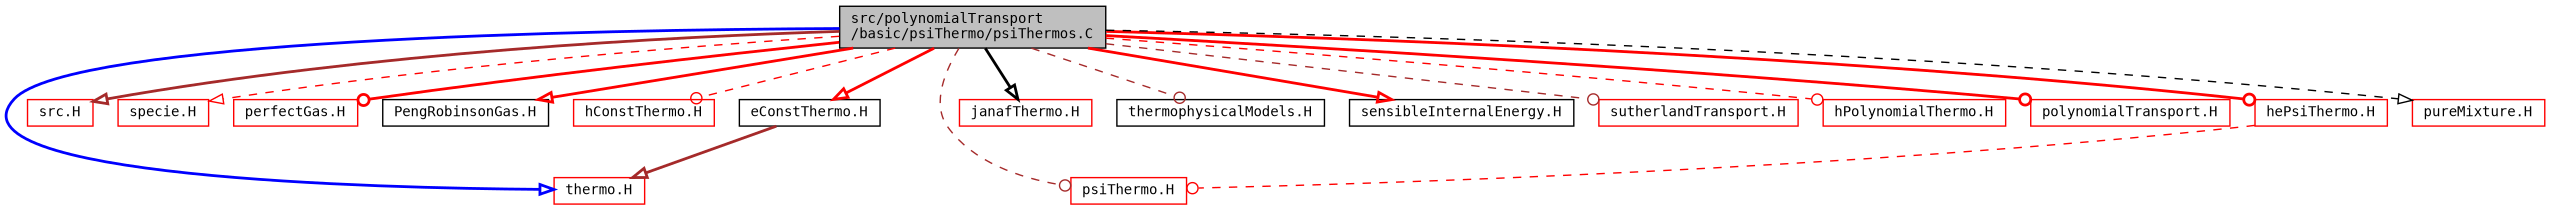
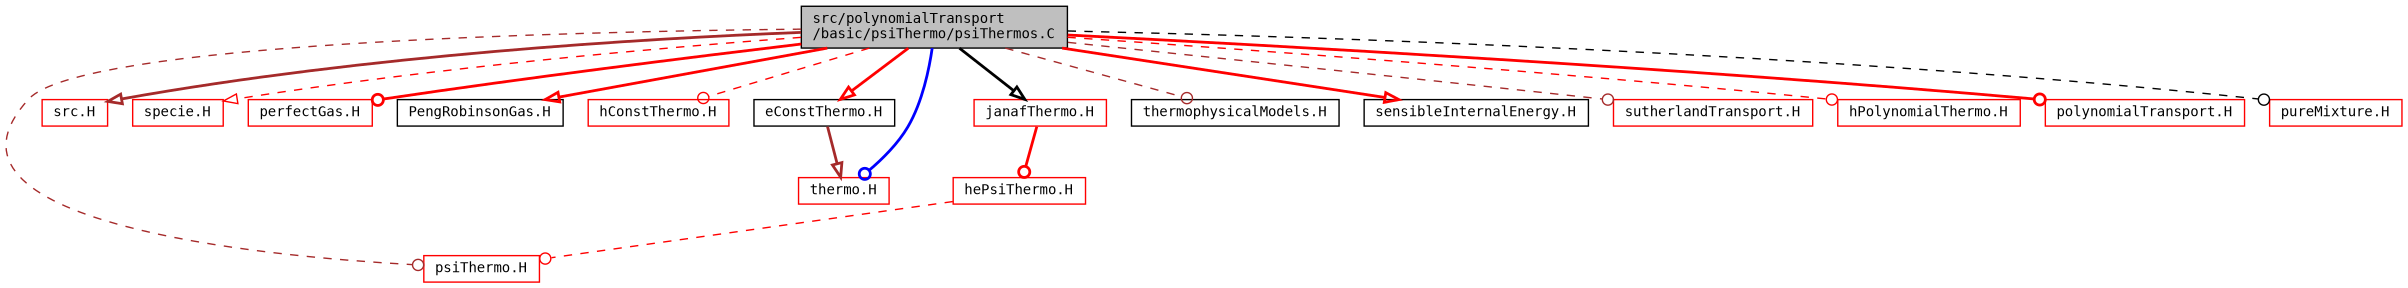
(1850, 57) -> (1664, 54)
(141, 62) -> (913, 116)
(1846, 65) -> (1031, 146)
